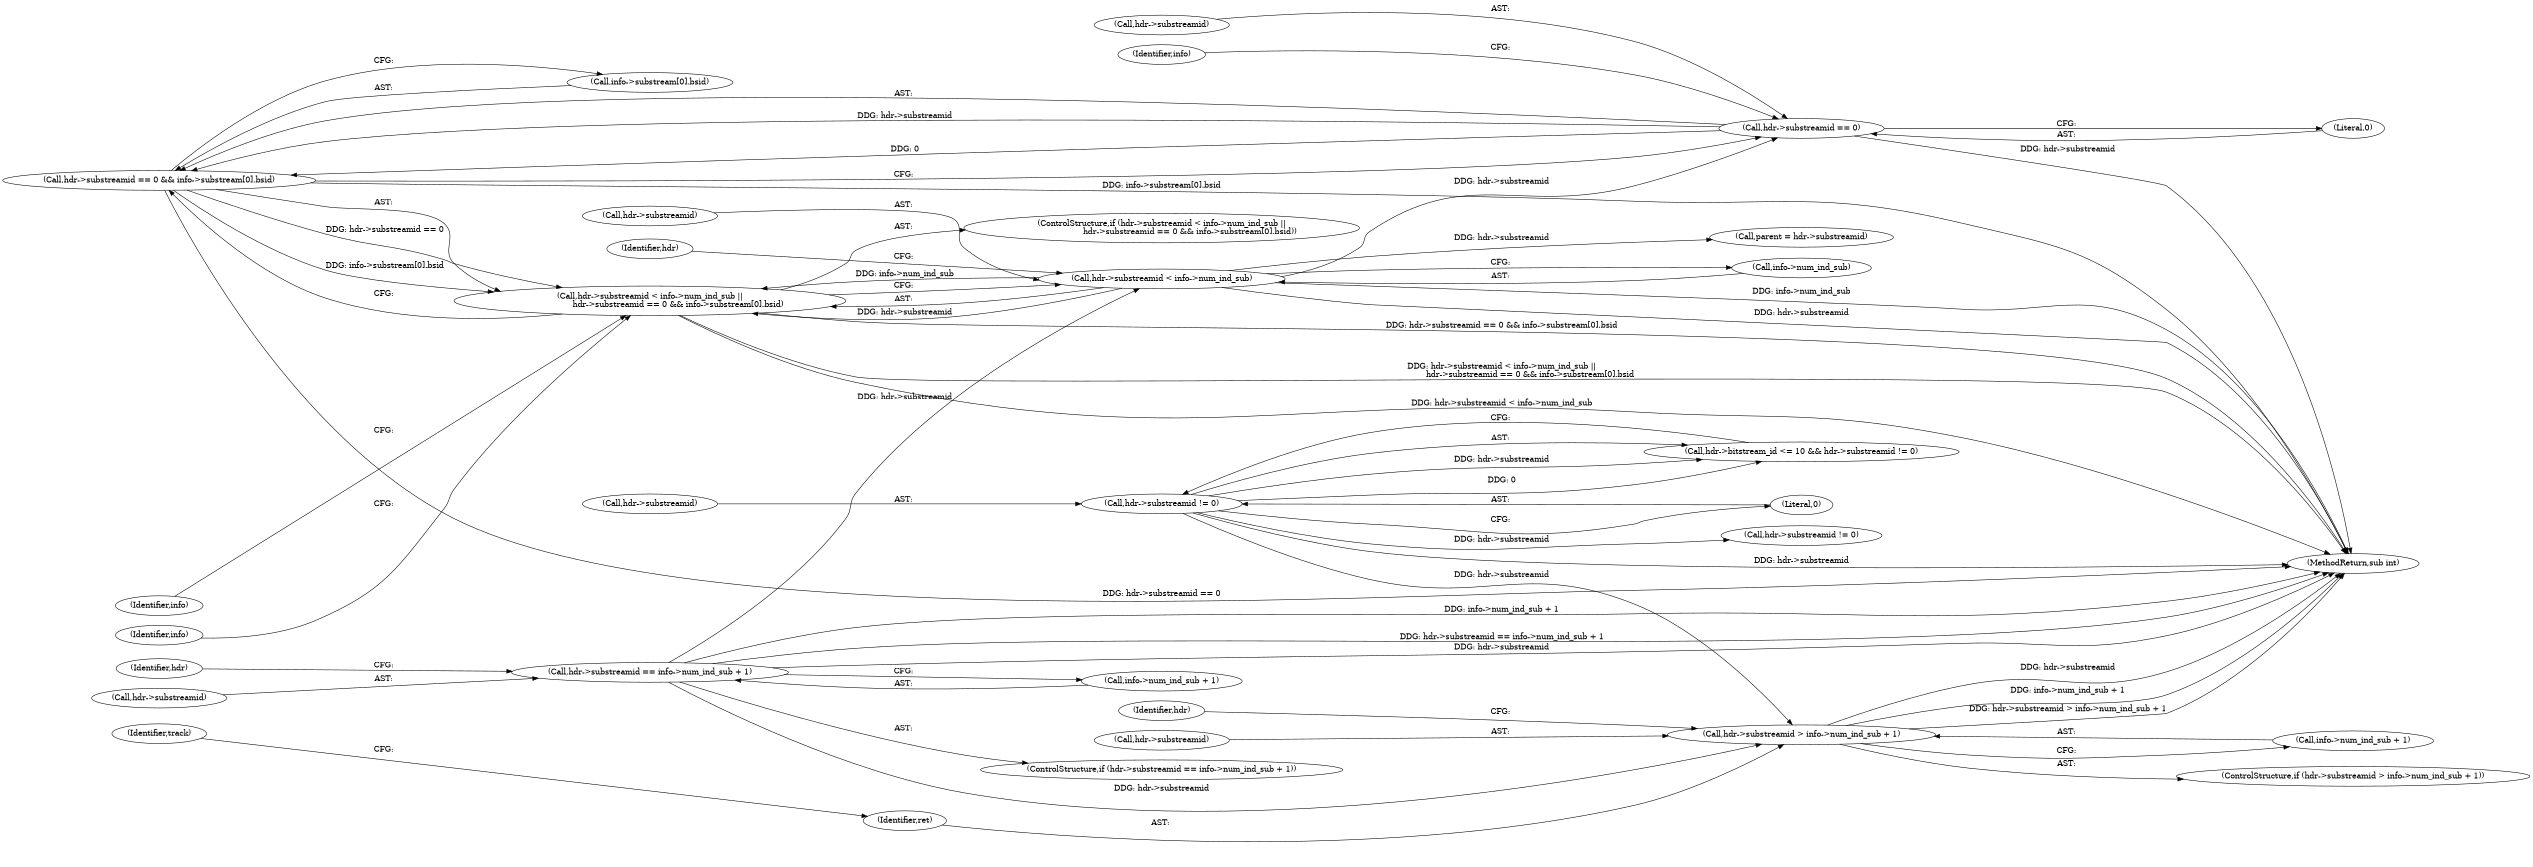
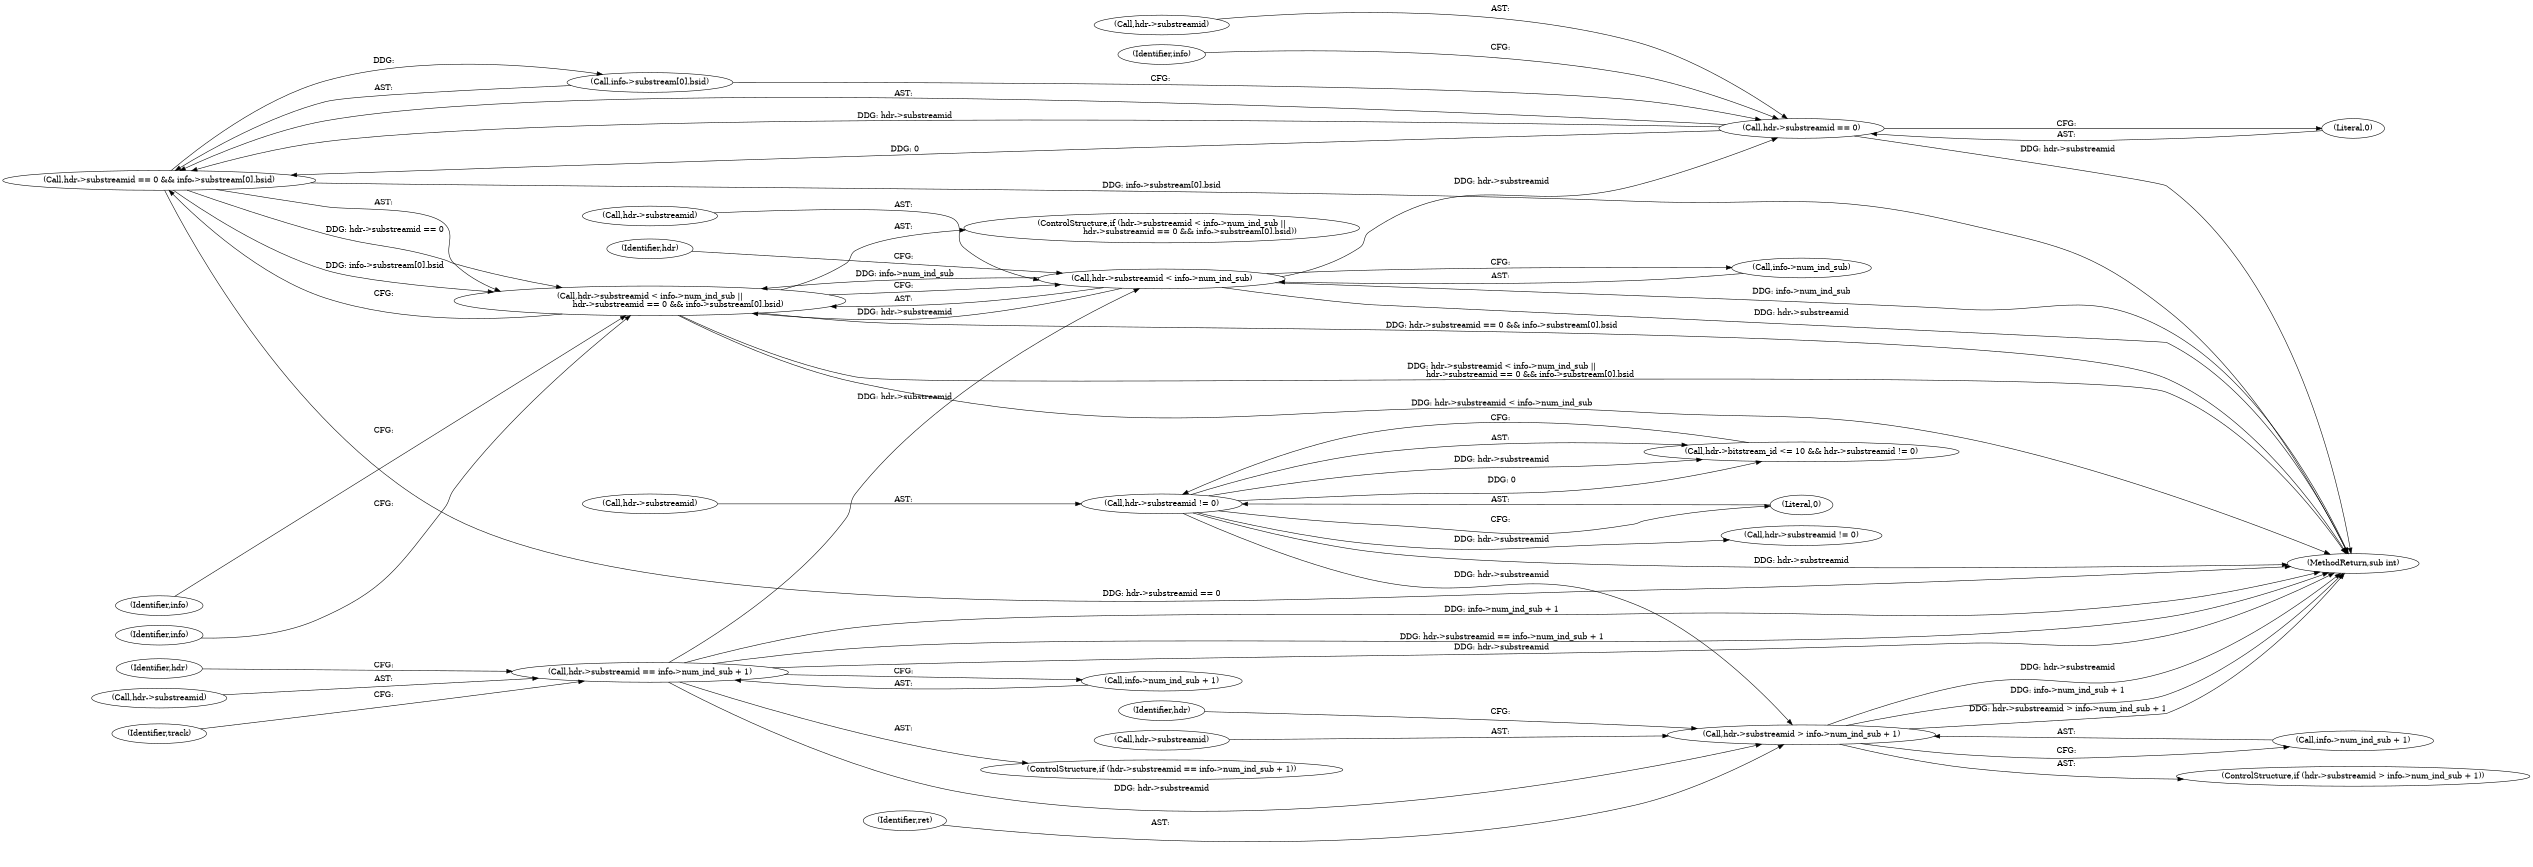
(385, 61) -> (385, 61)
(1036, 178) -> (1245, 86)
(1802, 237) -> none
(531, 777) -> (390, 706)
